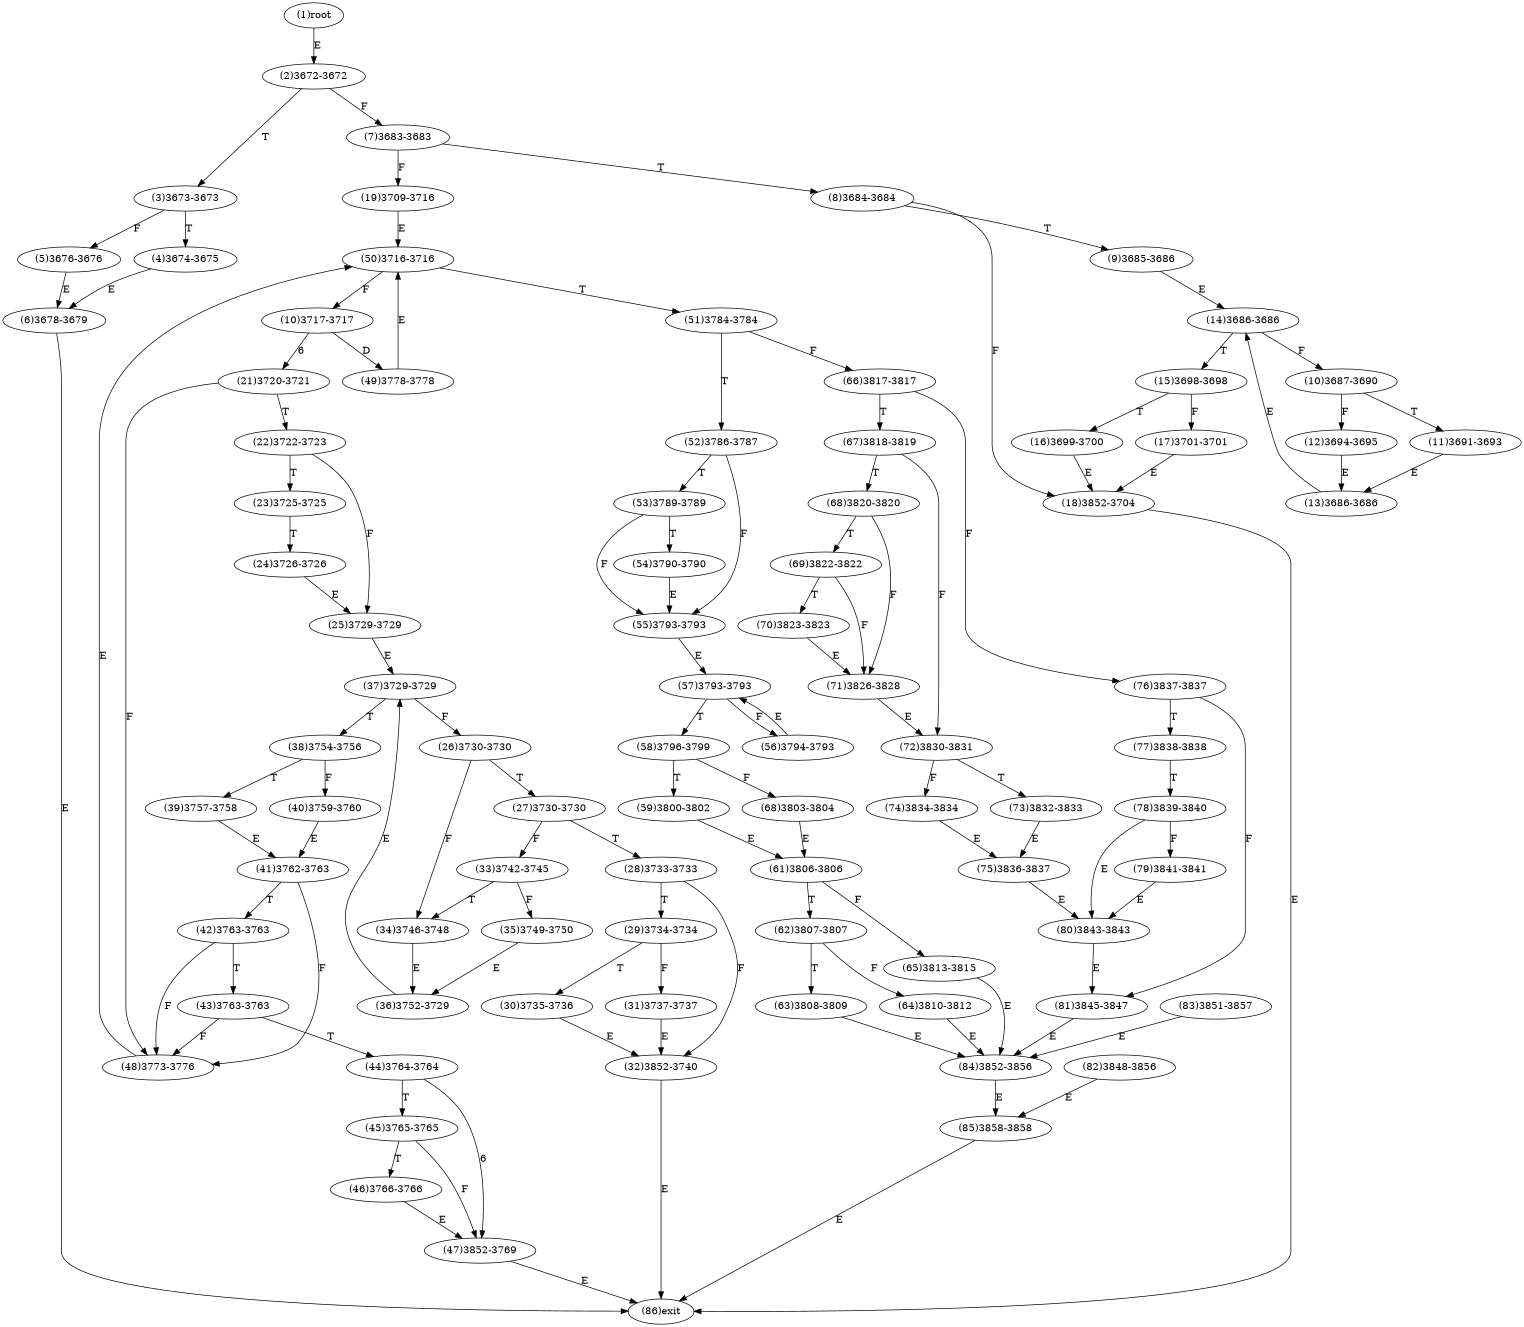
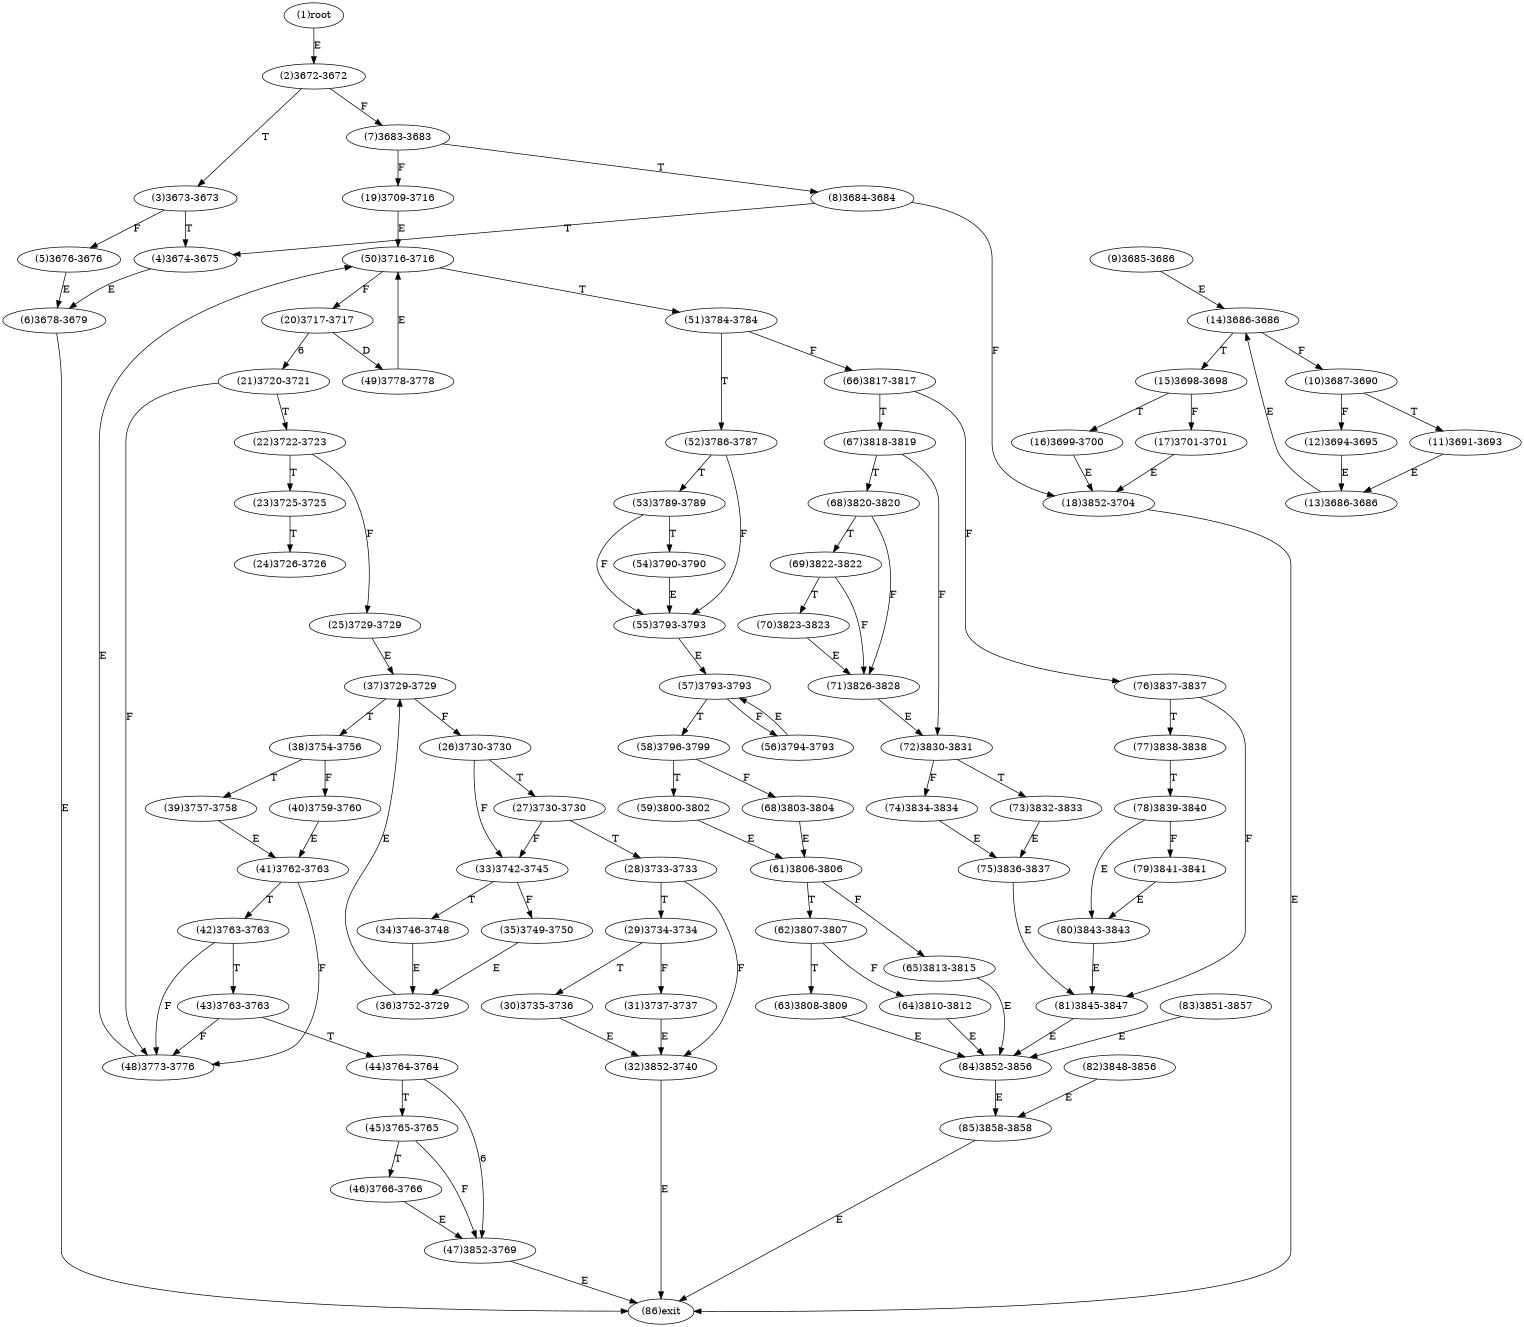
(1004, 224) -> (527, 229)
(317, 321) -> (317, 321)
(325, 593) -> none
(445, 836) -> (477, 808)
(1051, 898) -> (1025, 944)
